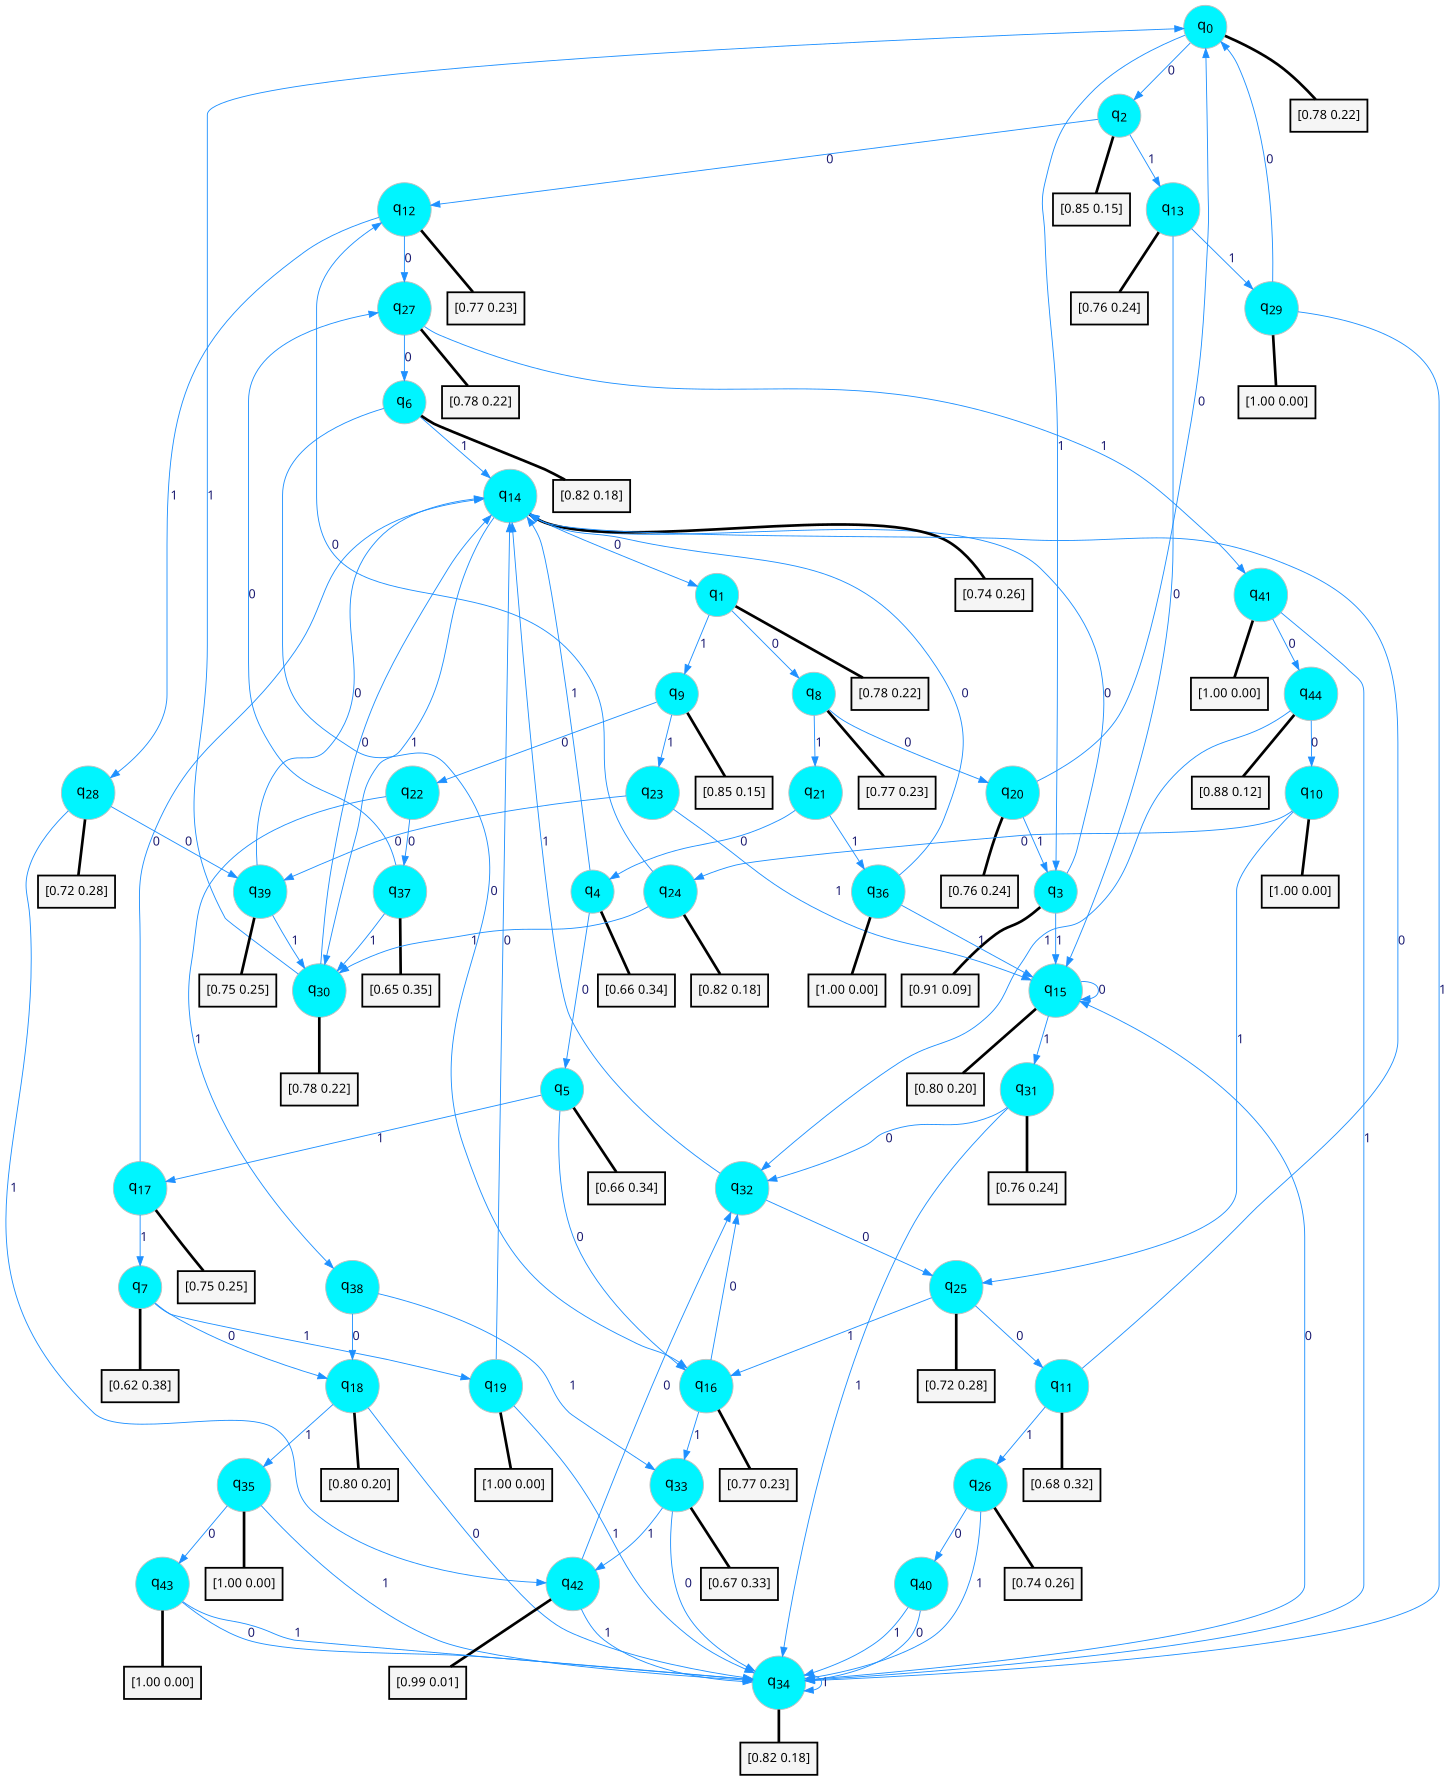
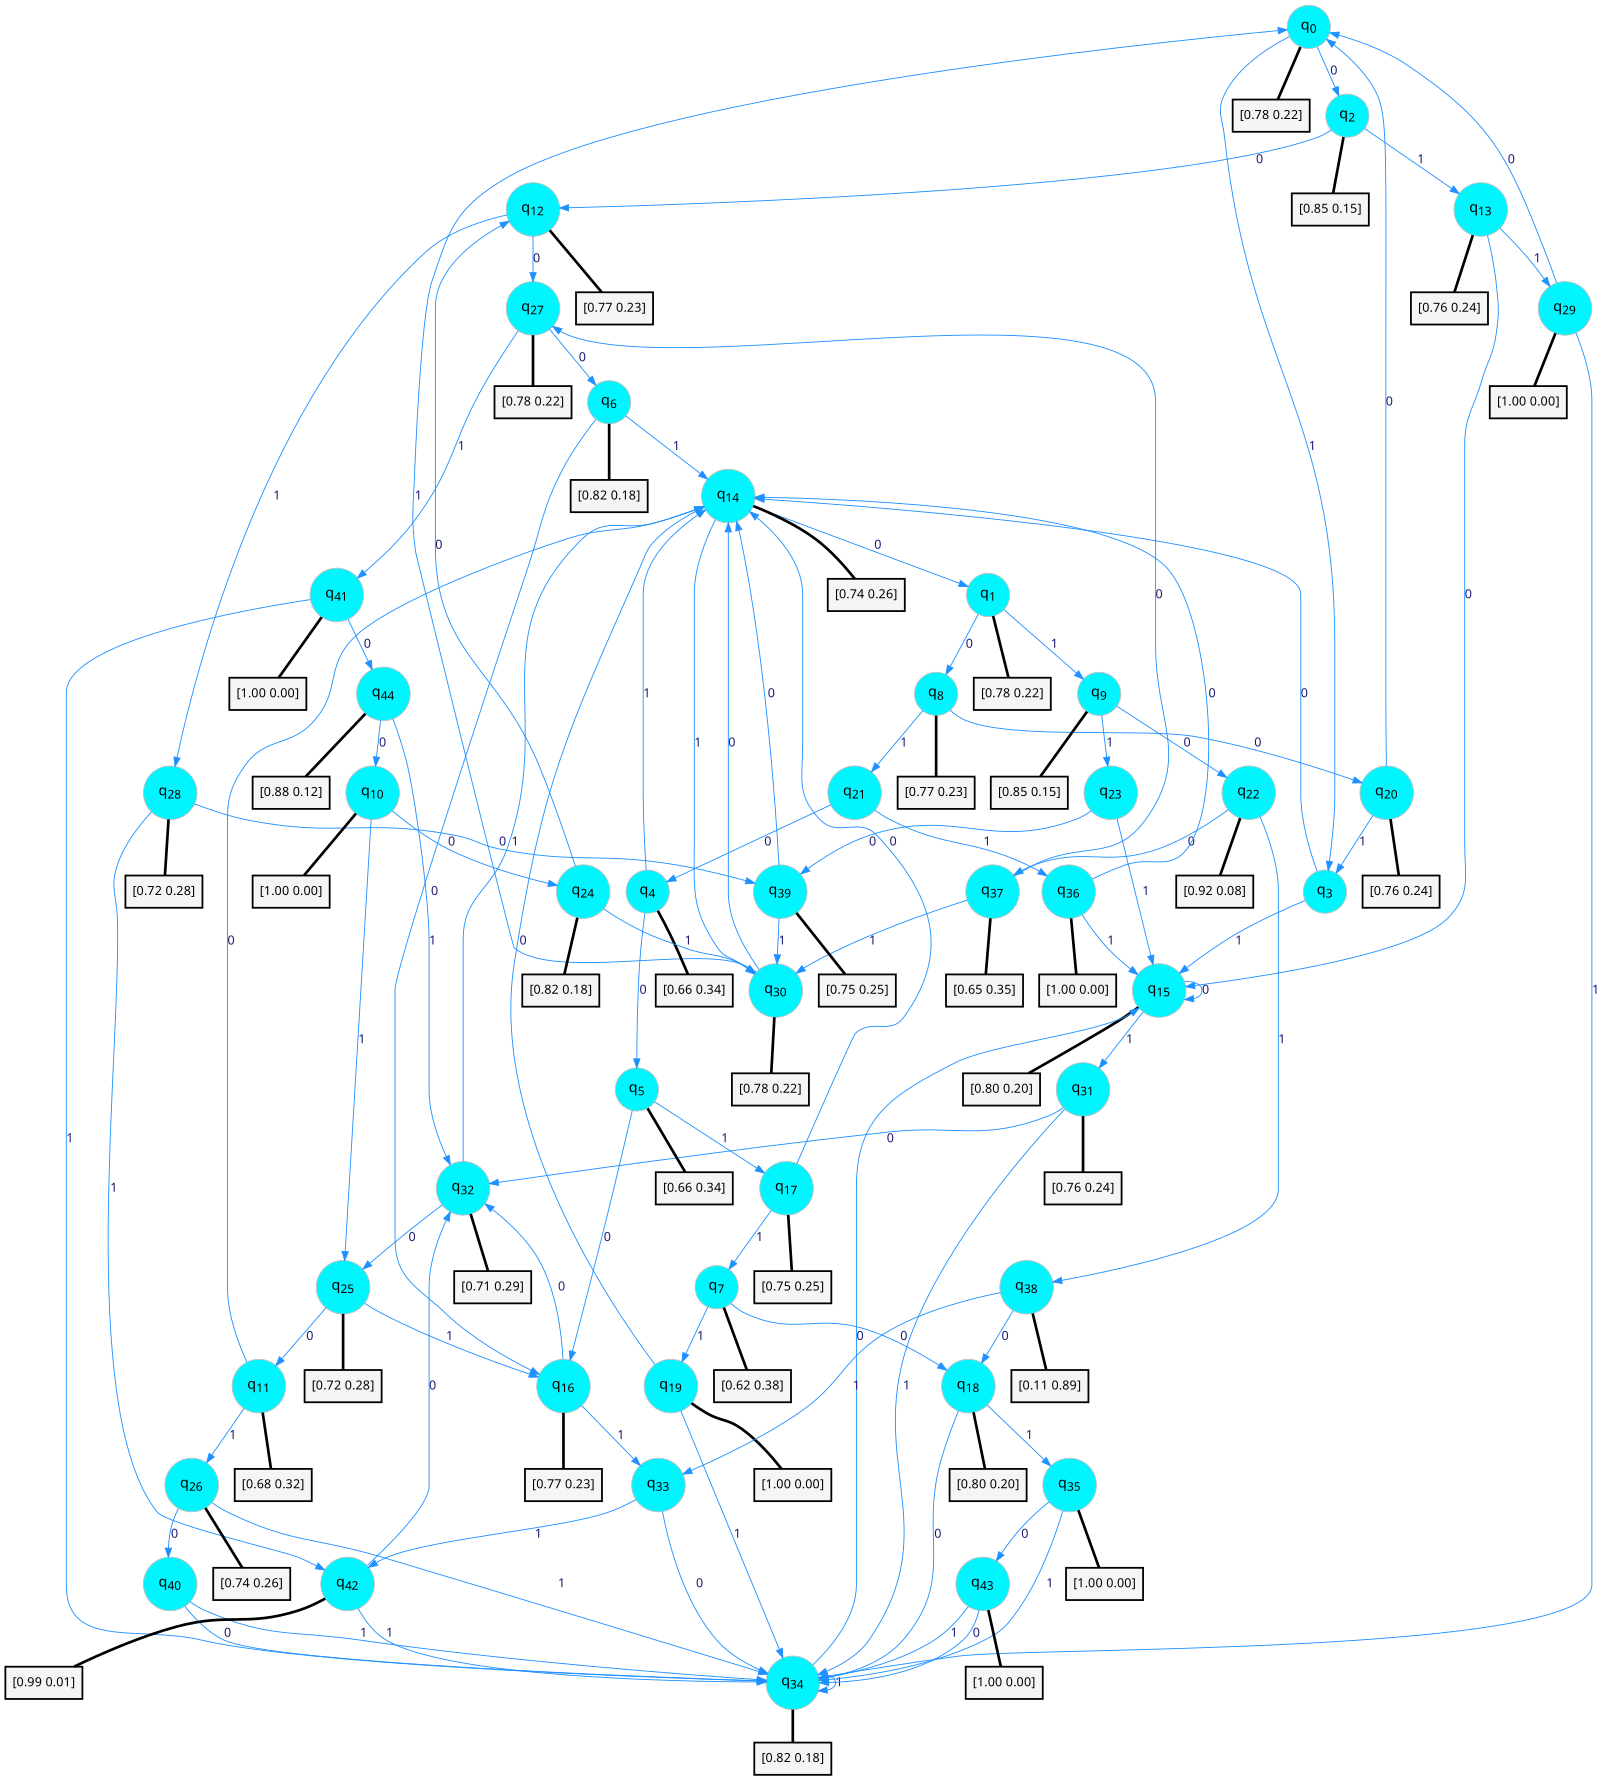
none -> (1215, 892)
(940, 991) -> none
none -> (493, 1287)
none -> (1050, 1386)
(739, 1584) -> none
